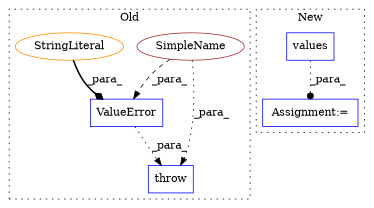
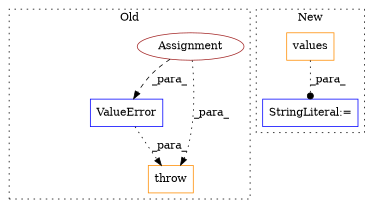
(69, 47) -> none
(191, 47) -> (191, 47)
(310, 47) -> (310, 47)
(310, 113) -> (310, 113)
(171, 179) -> (171, 179)
